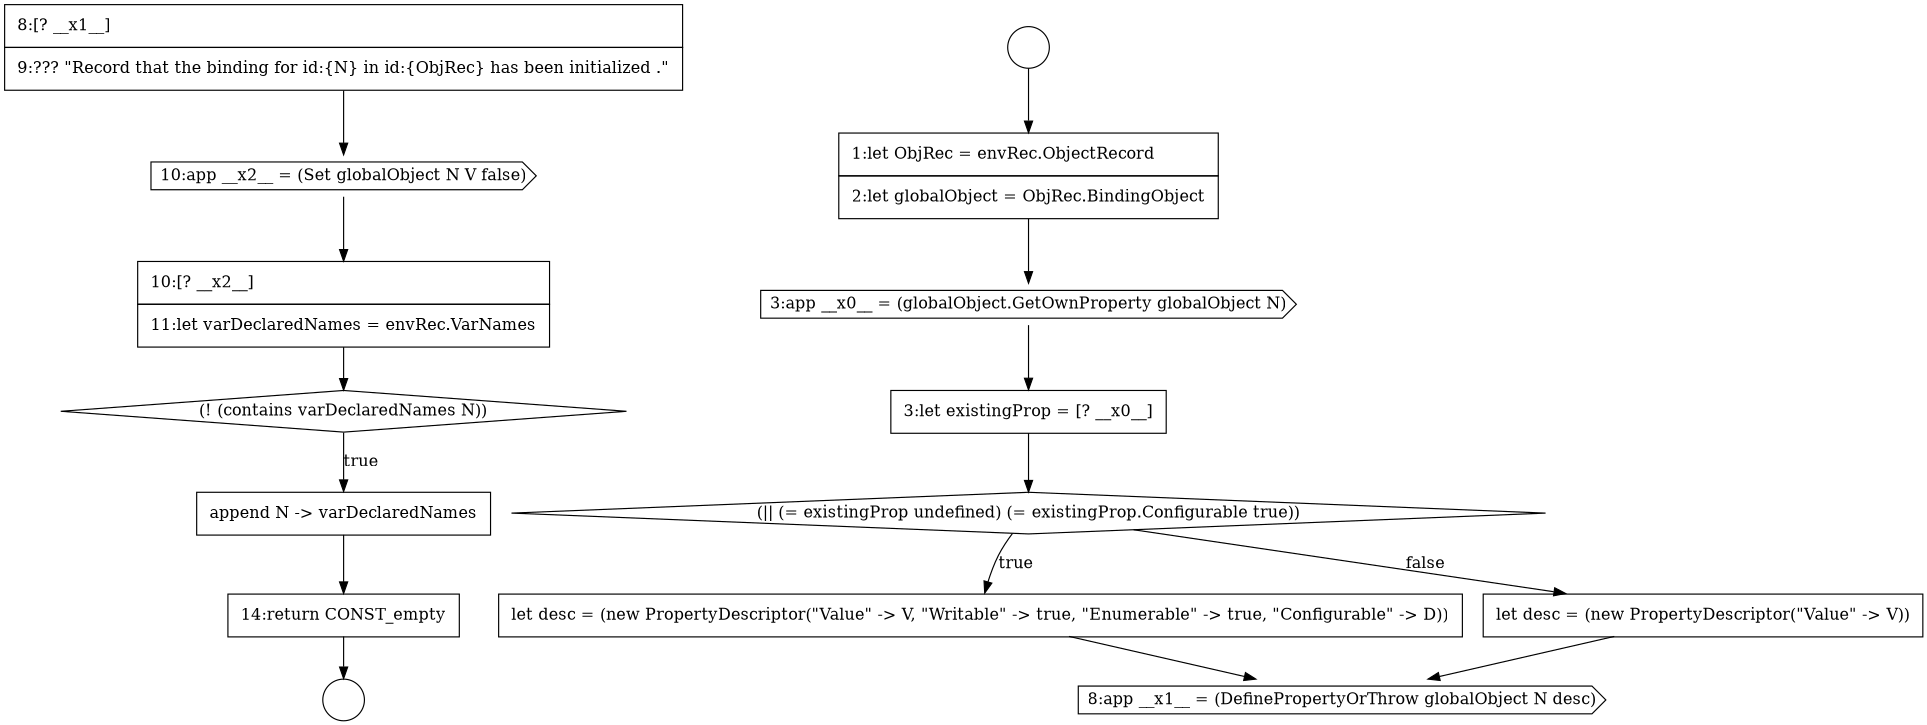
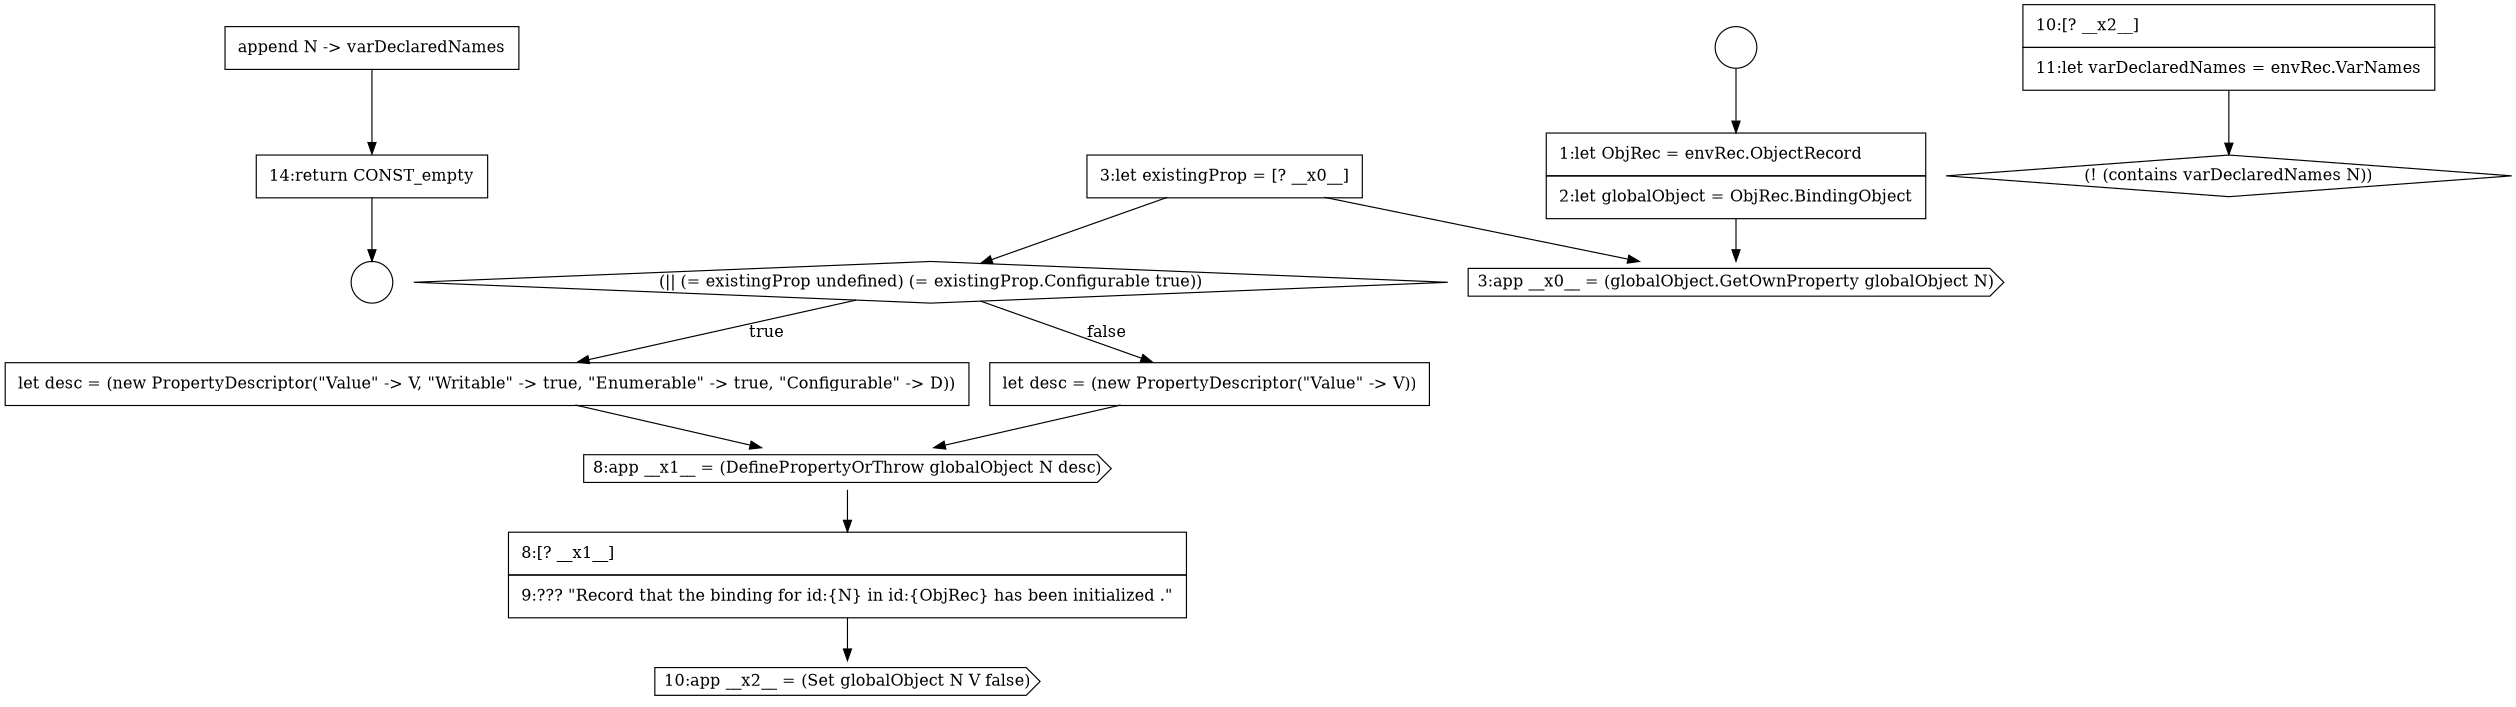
(344, 223) -> none
(1029, 352) -> (1476, 228)
(344, 456) -> none
none -> (847, 505)
